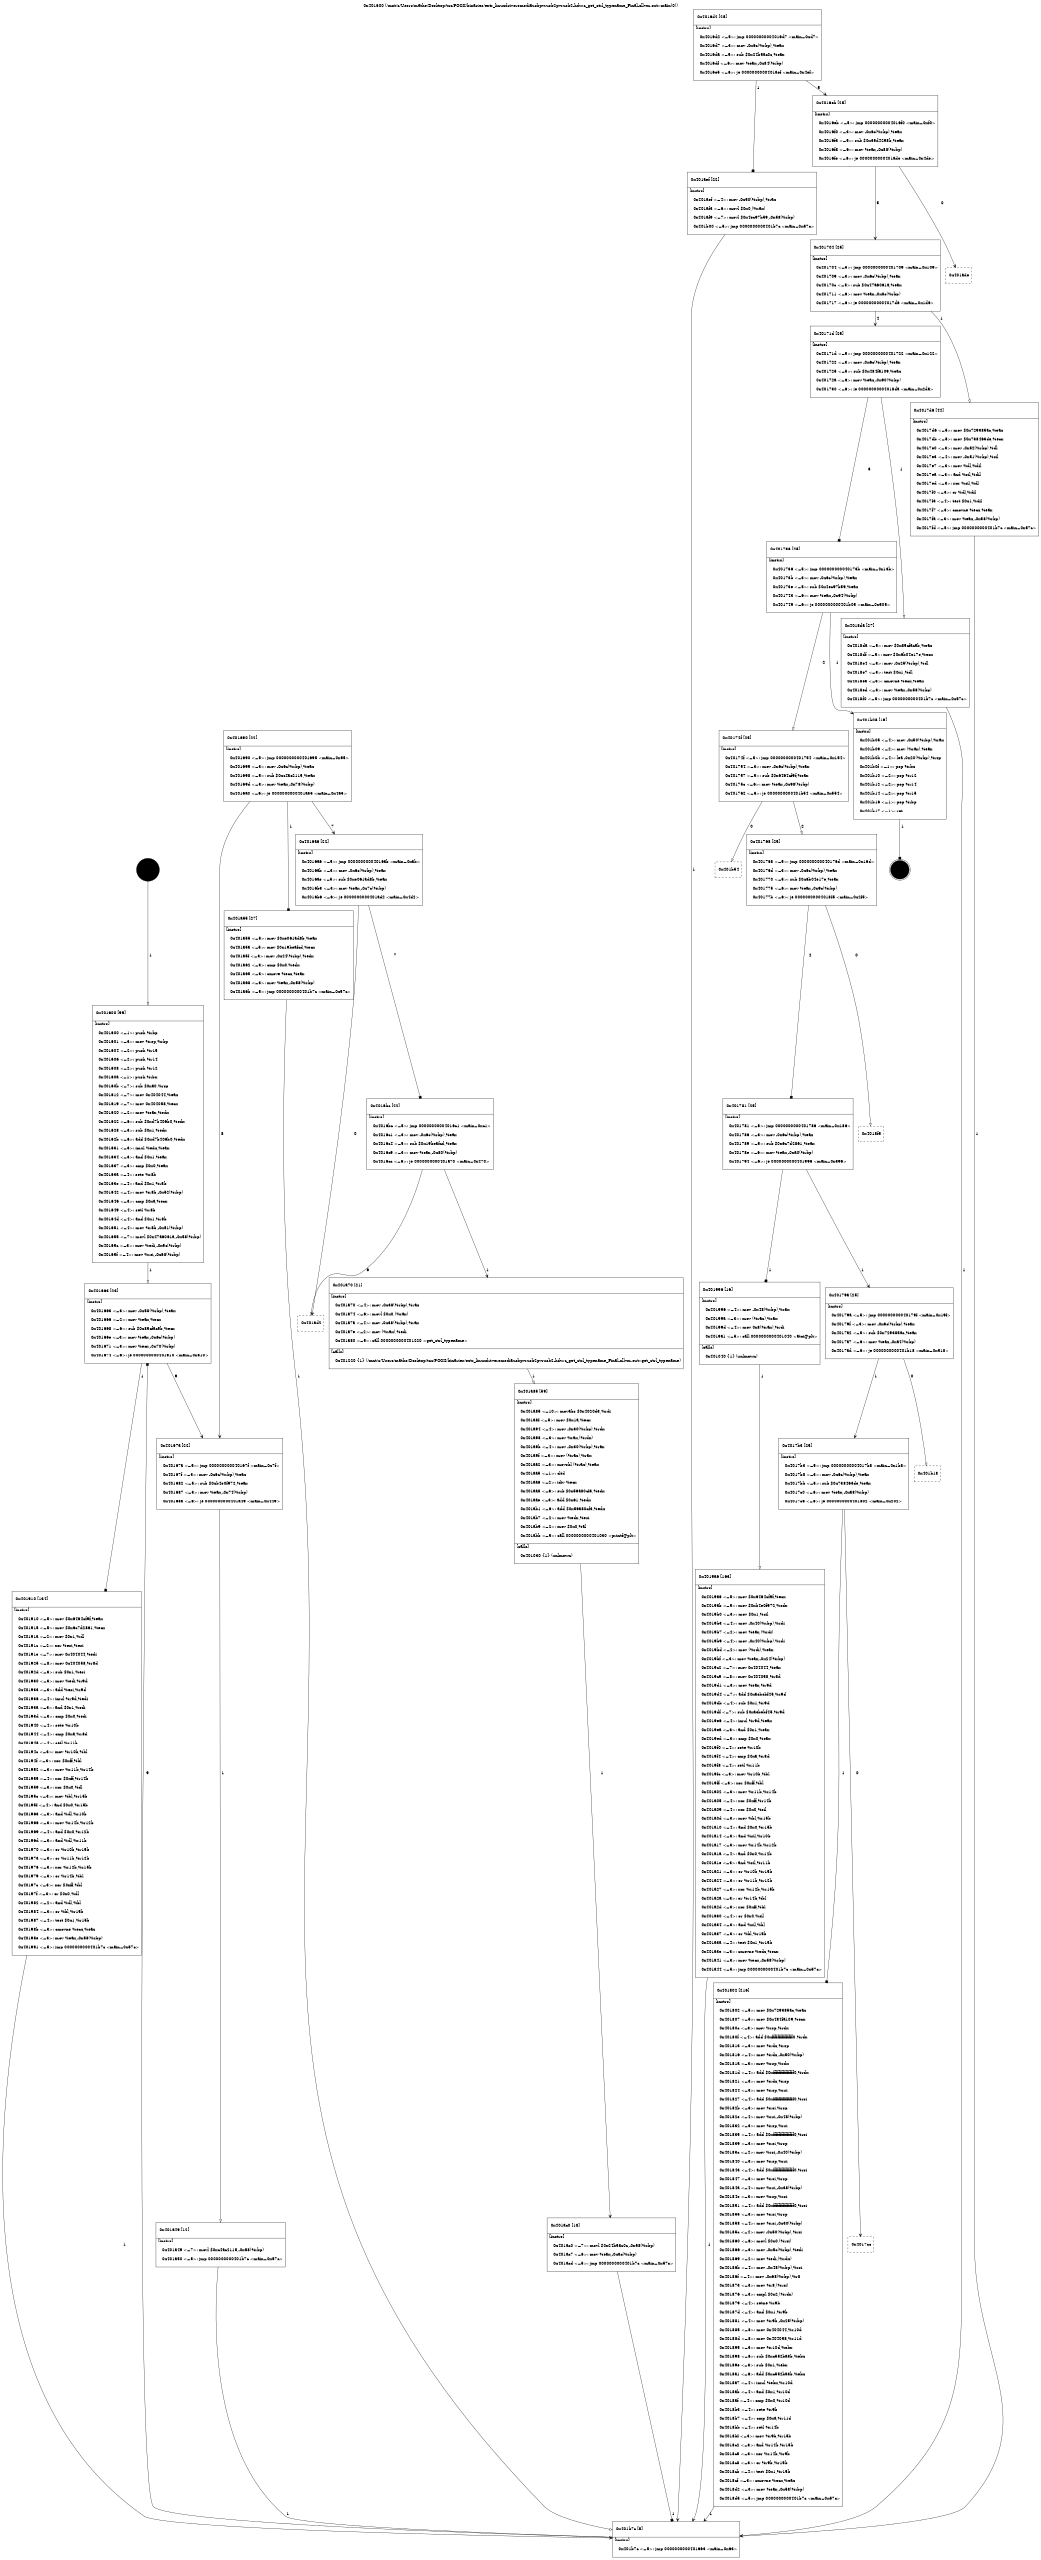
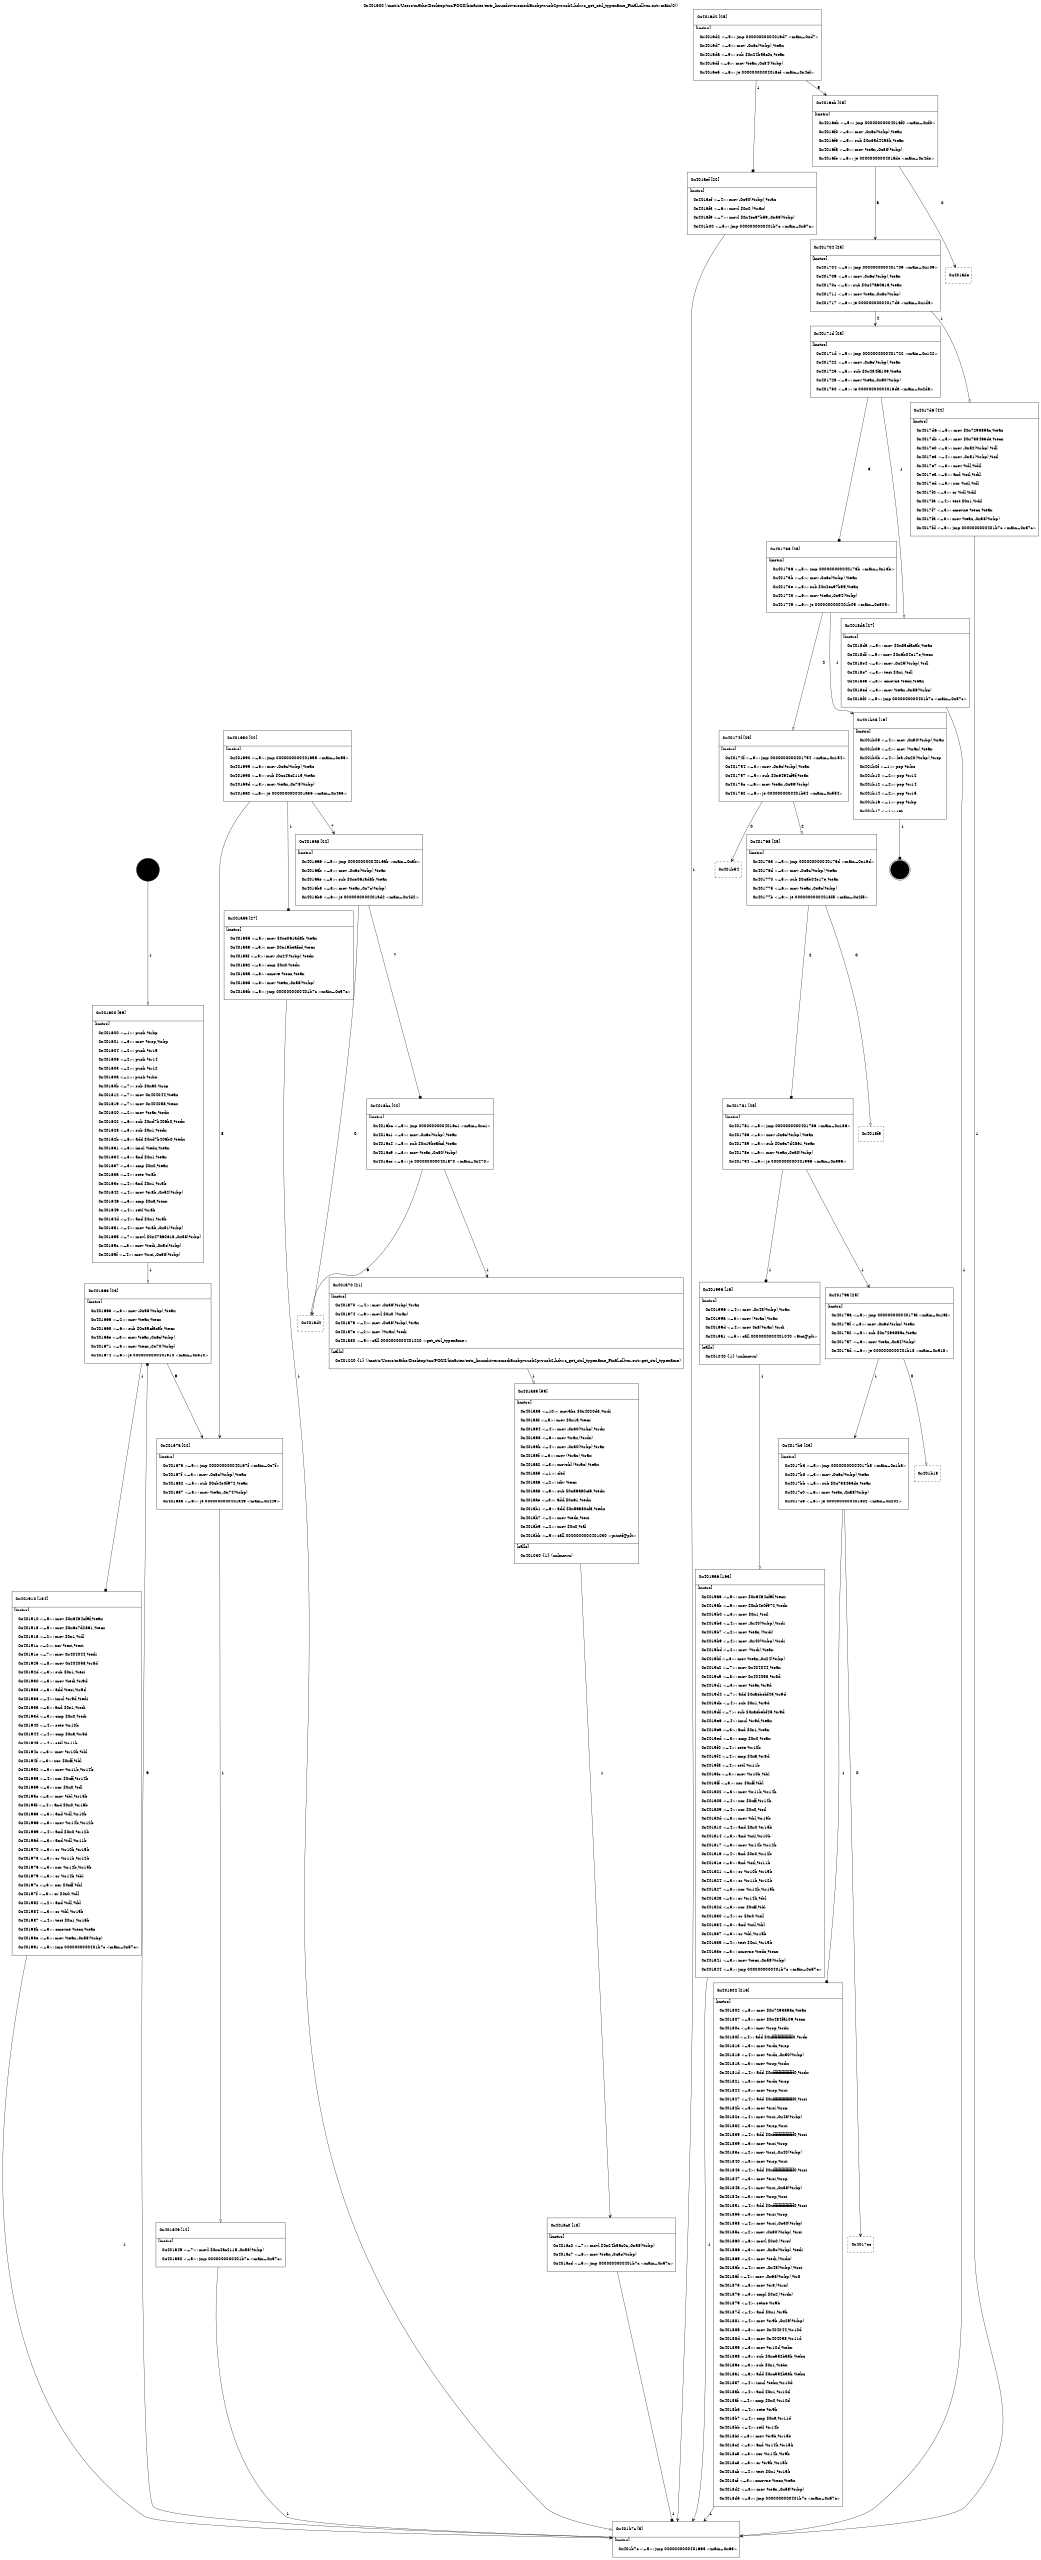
(746, 830) -> (746, 830)
